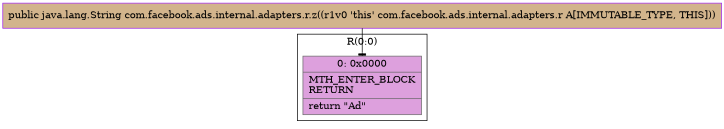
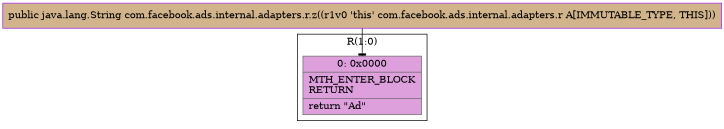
(362, 42) -> (362, 42)
